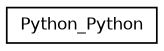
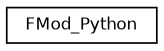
(82, 25) -> (82, 25)
